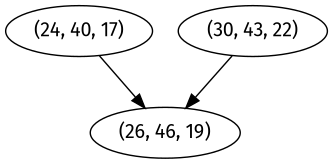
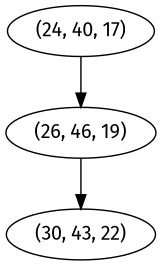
(214, 77) -> (81, 177)
